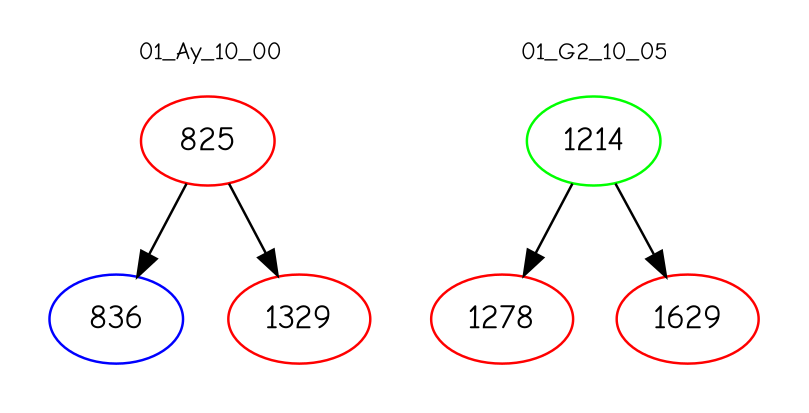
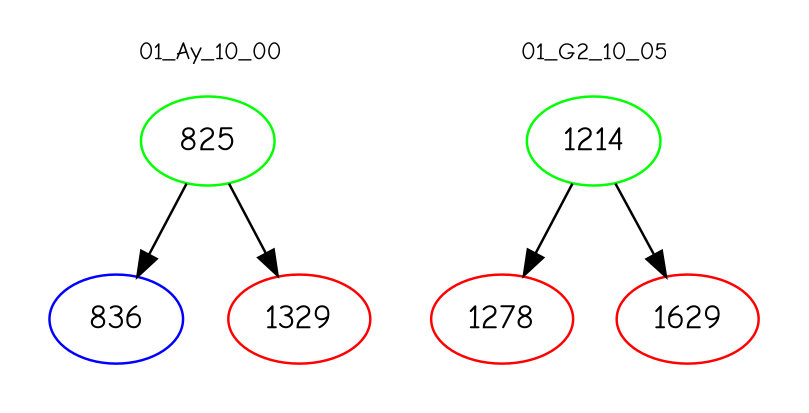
(208, 141) -> (208, 141)
